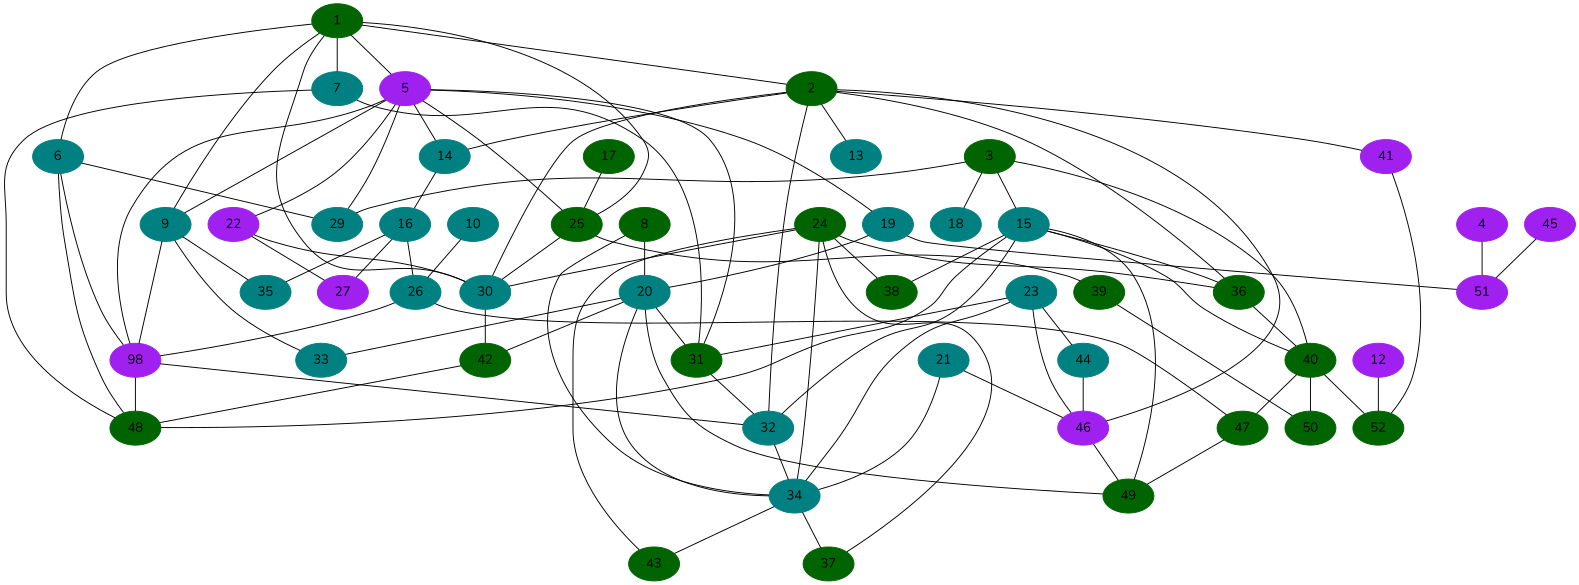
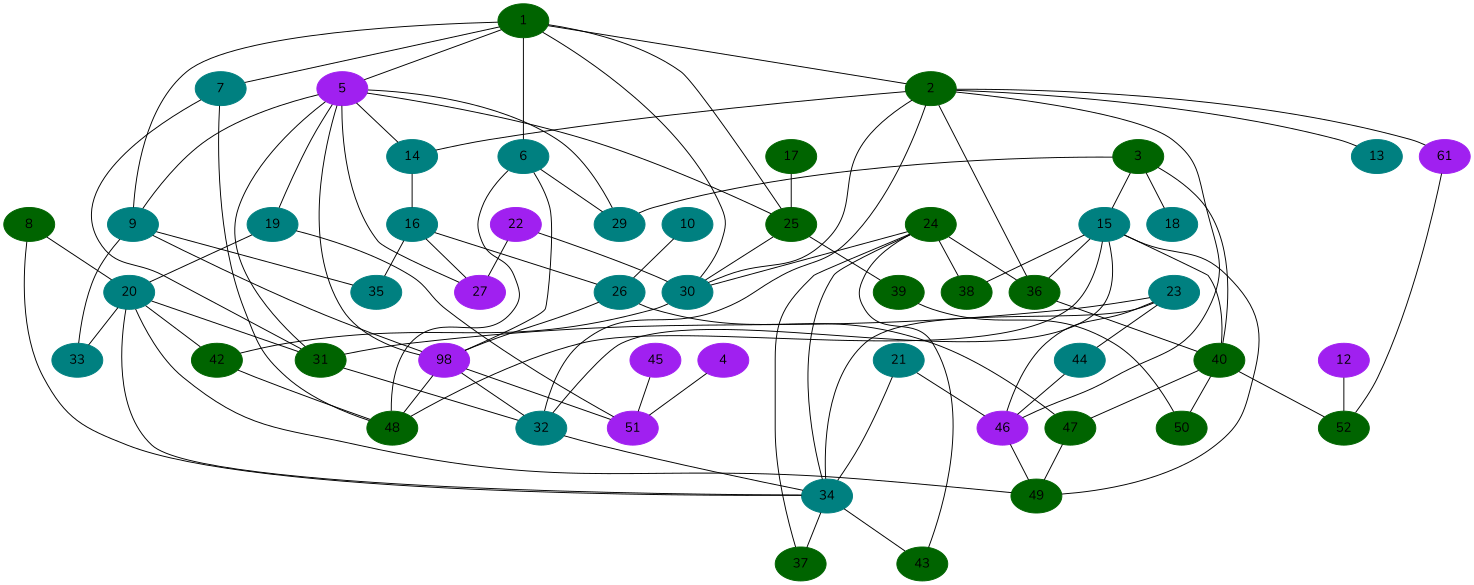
(1386, 157) -> (1445, 157)
(335, 173) -> (365, 219)
none -> (538, 394)
